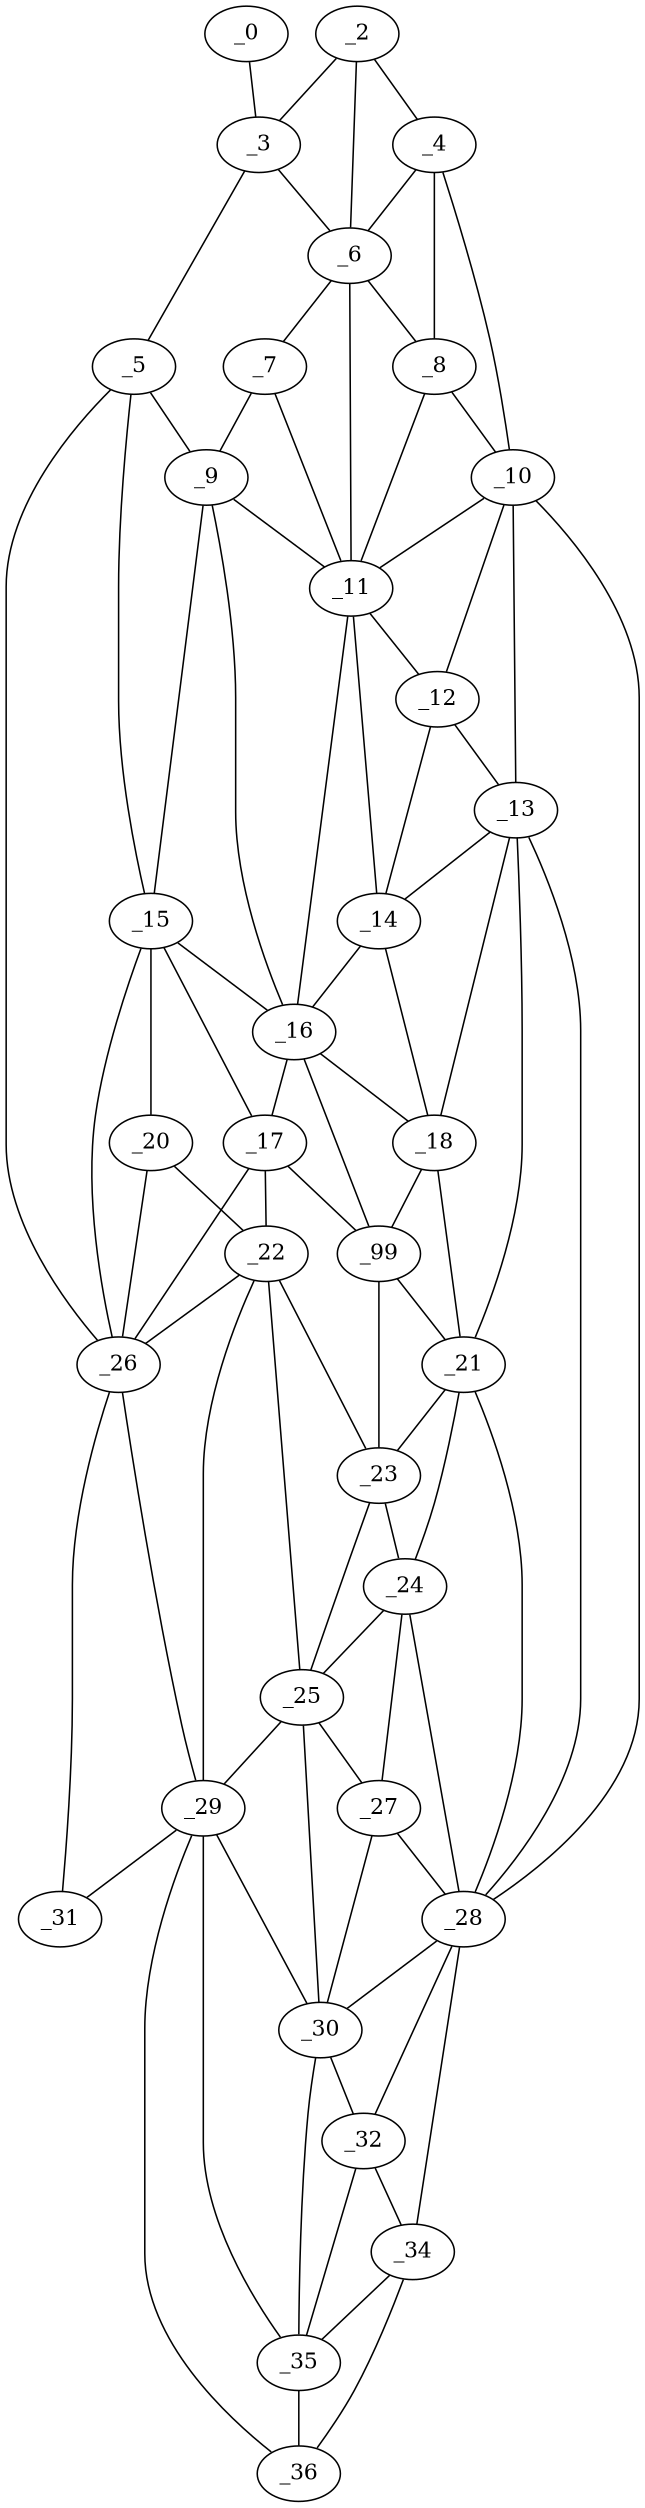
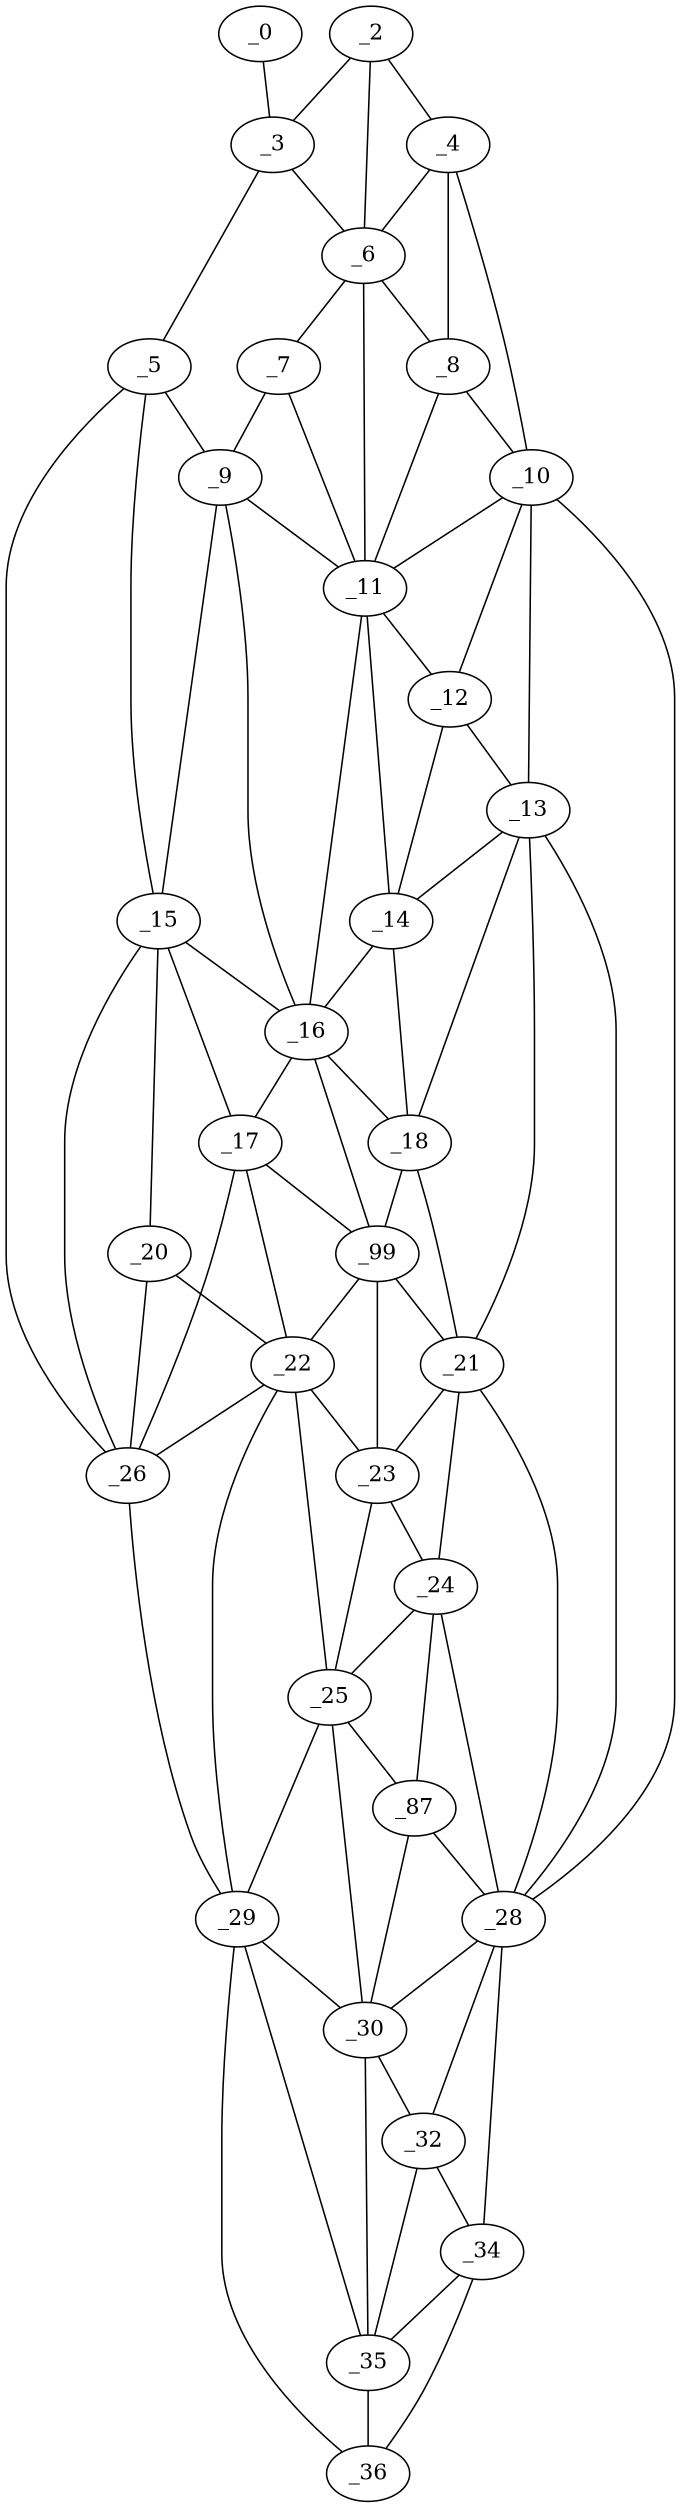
none -> (335, 1309)
(379, 1808) -> (414, 1808)
(60, 1919) -> none
